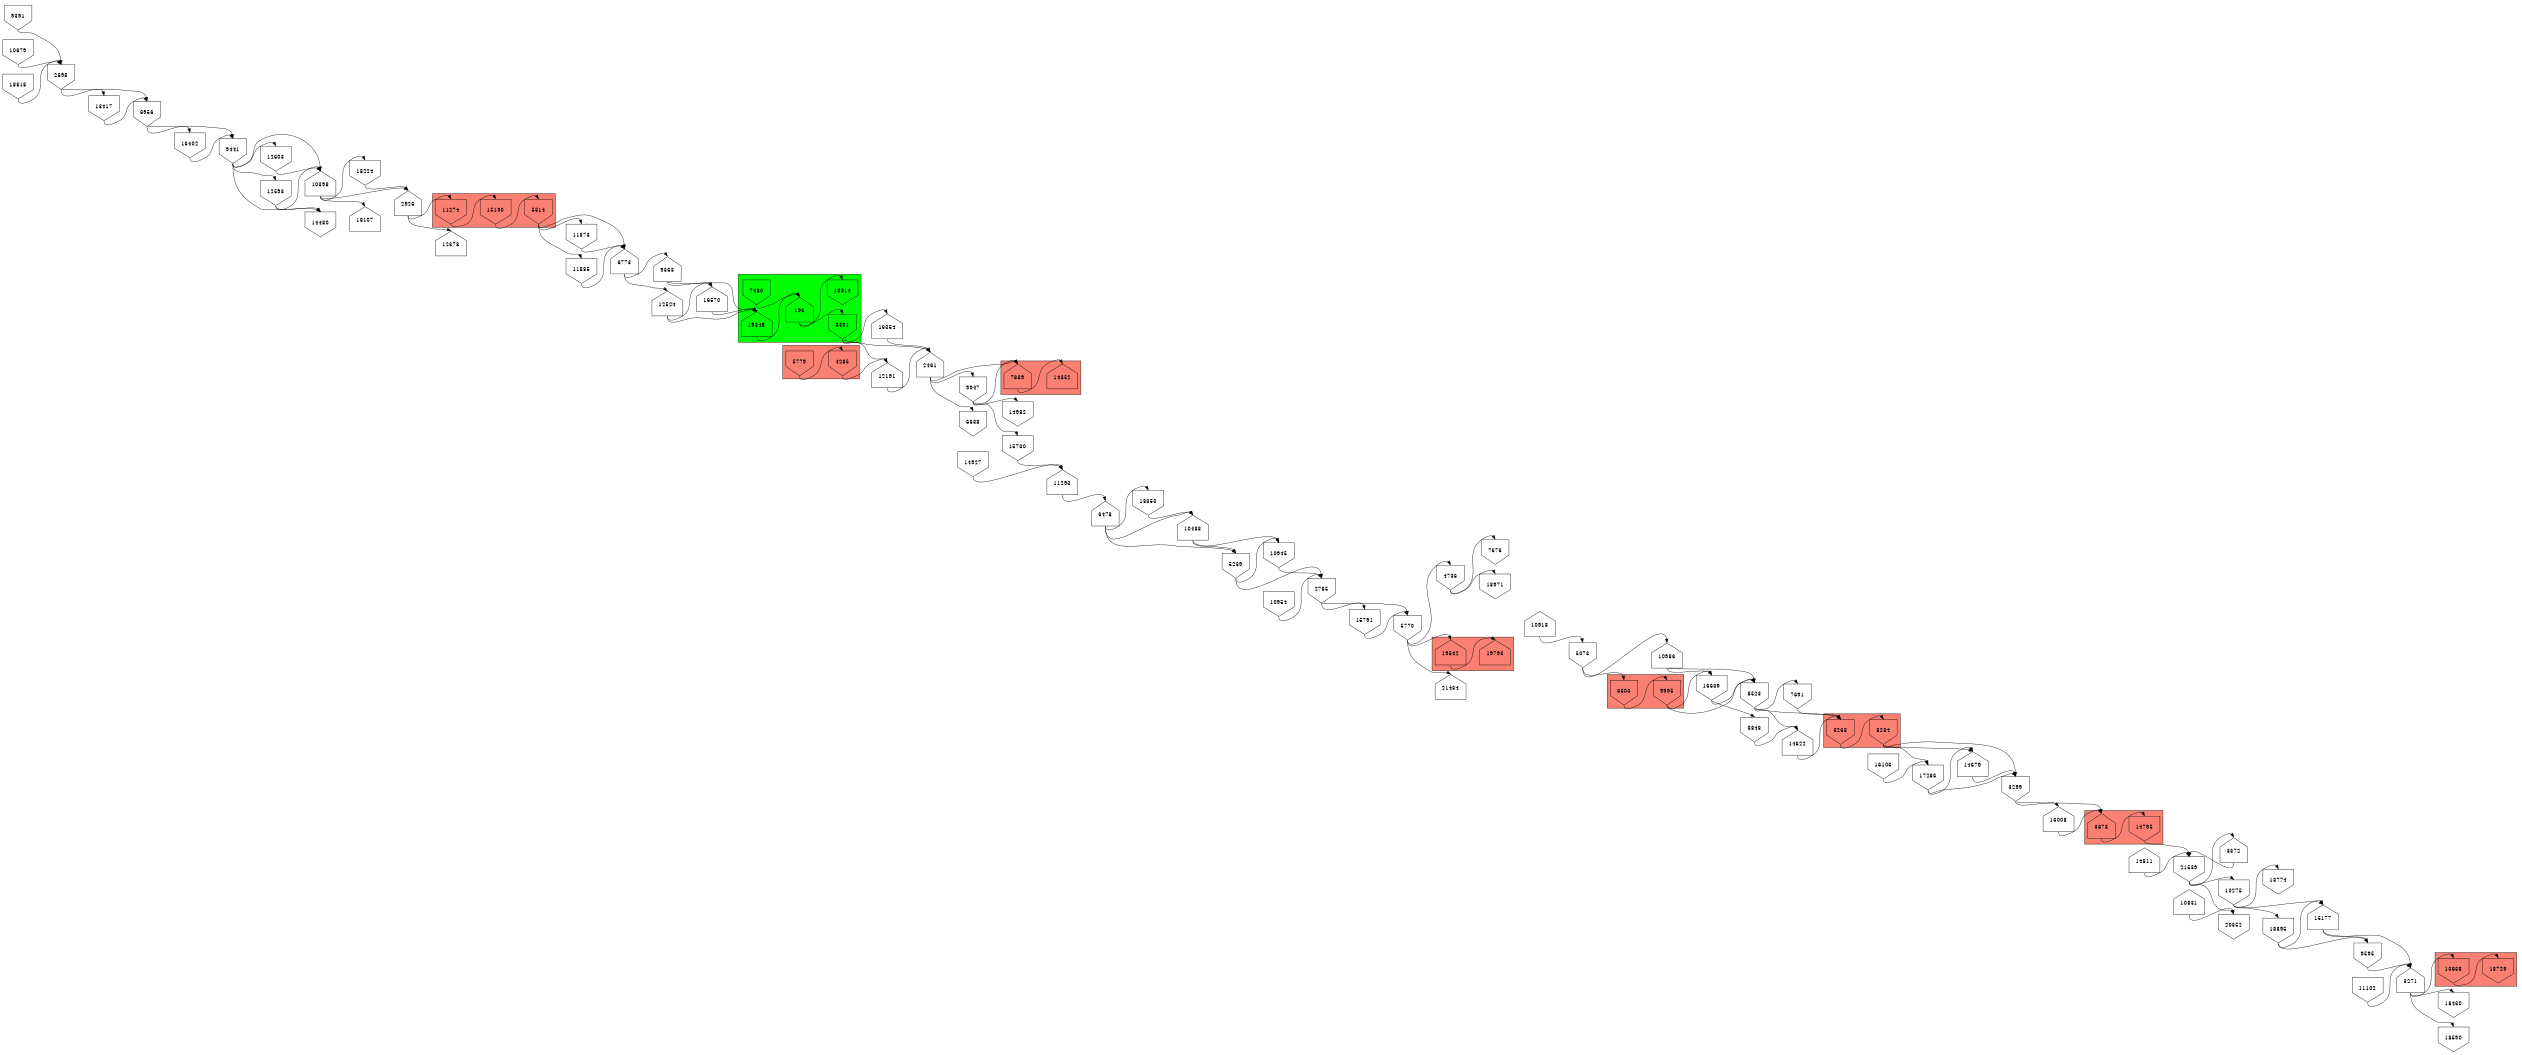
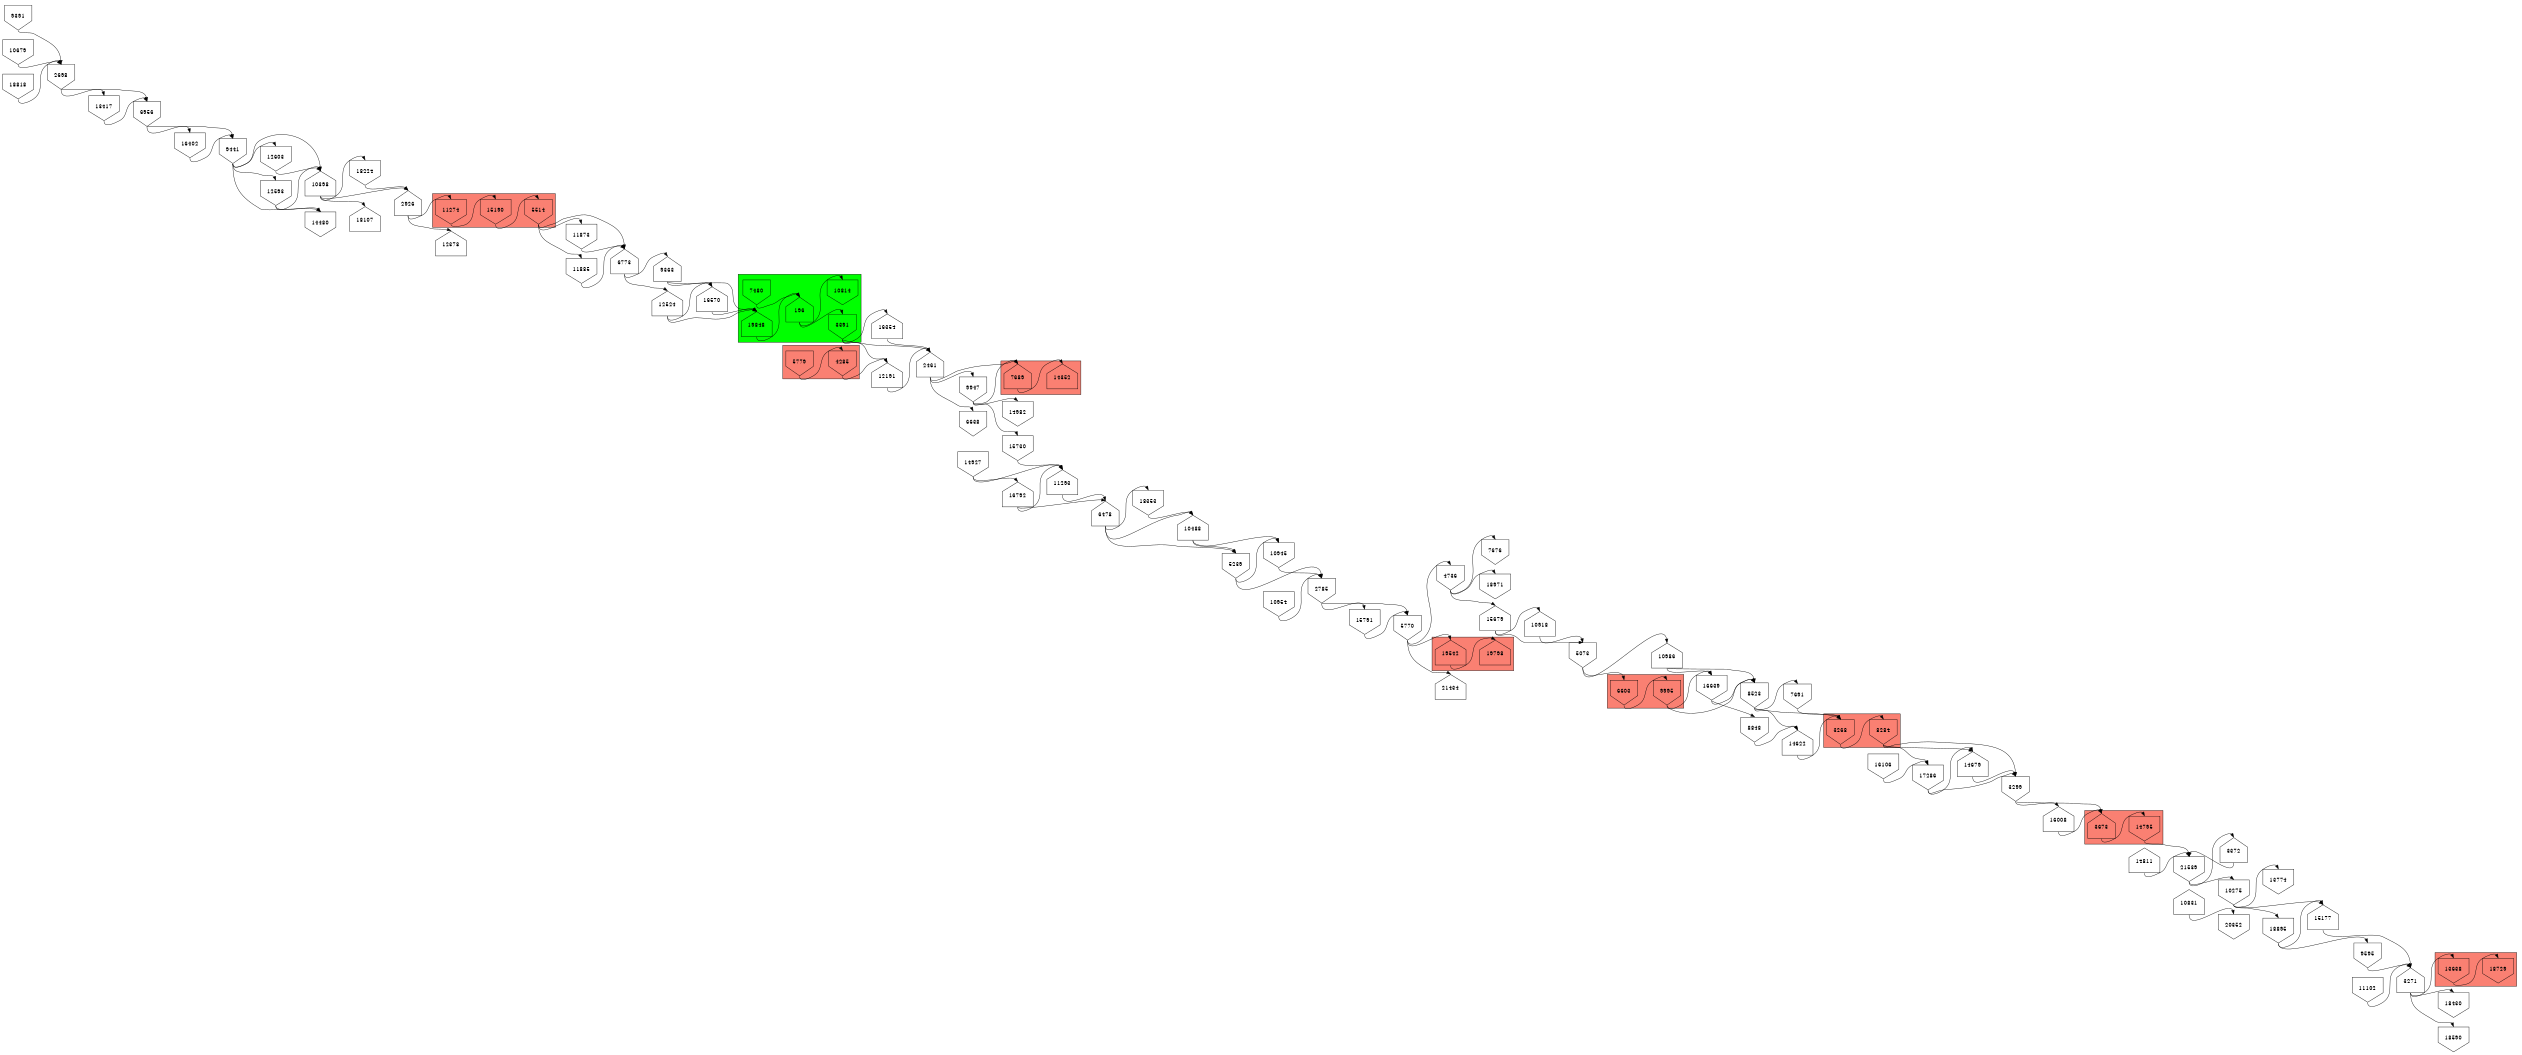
none -> (1018, 496)
none -> (1495, 620)
(2211, 895) -> none
(2343, 936) -> none
